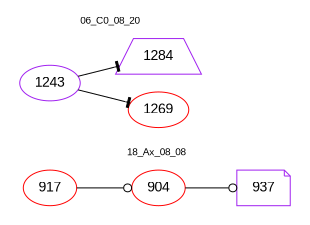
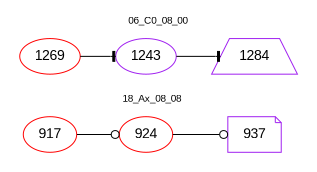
(111, 21) -> (159, 21)
(102, 96) -> (95, 56)
(159, 188) -> (146, 134)
